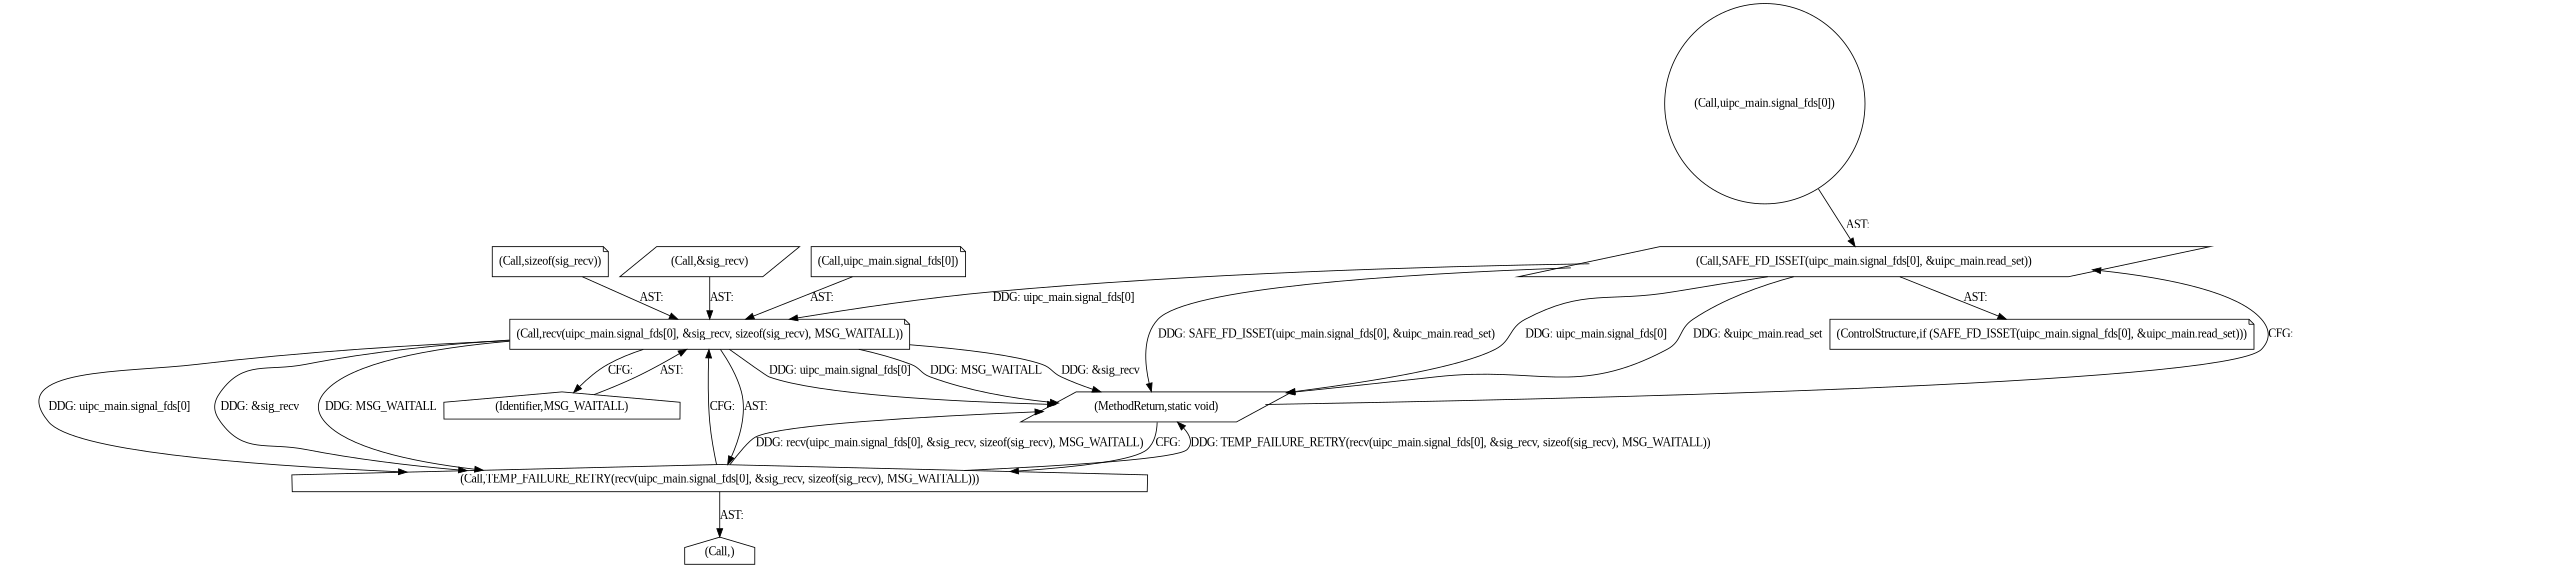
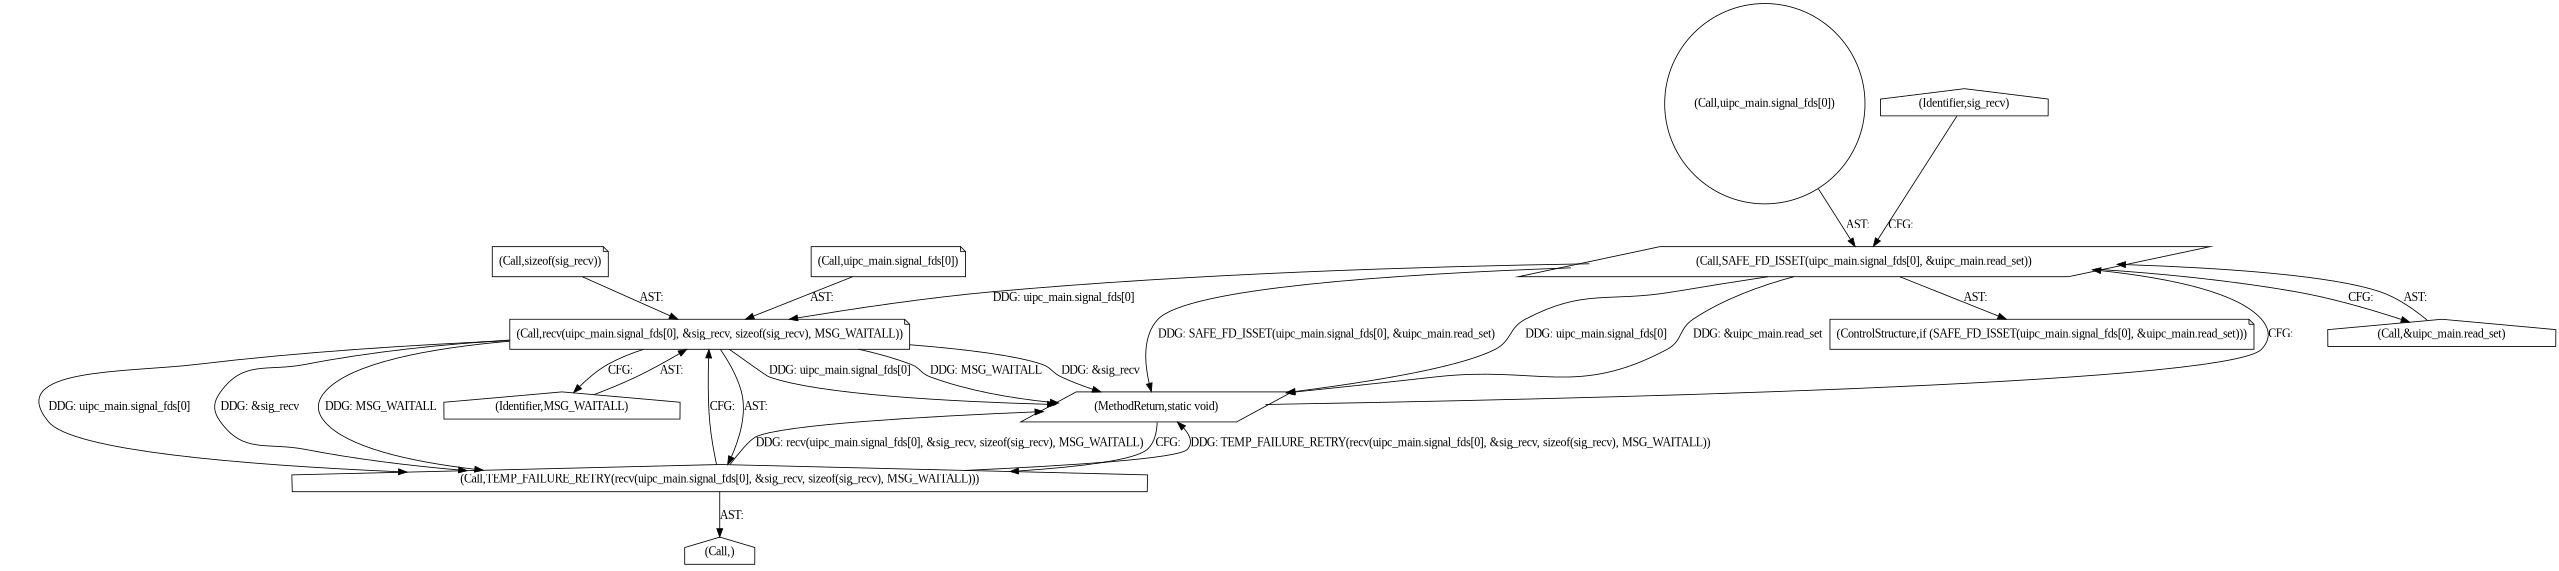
none -> (1964, 104)
(710, 262) -> none
none -> (2442, 334)
